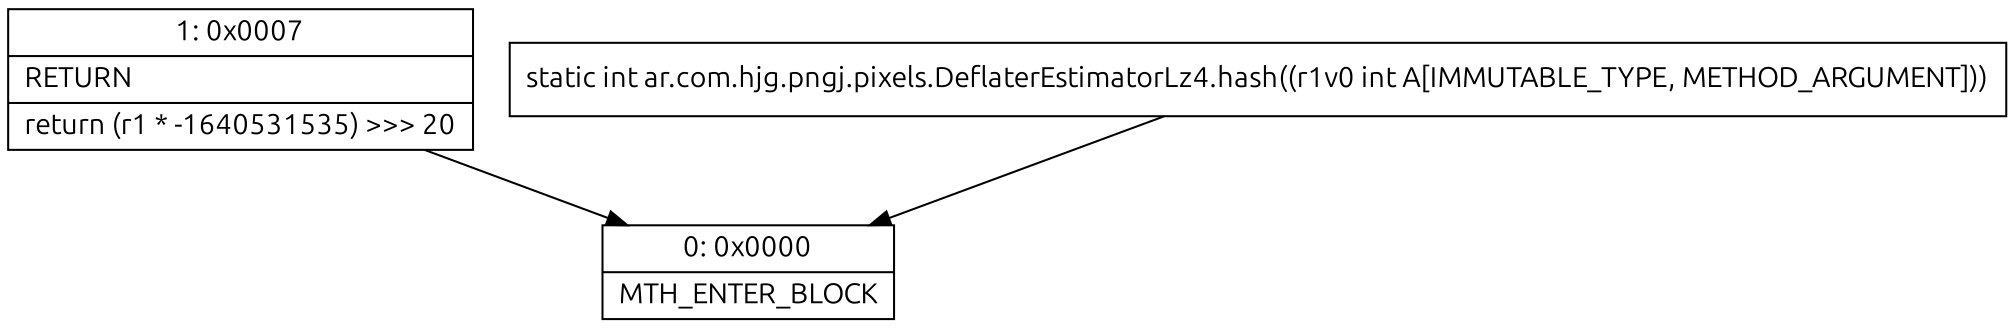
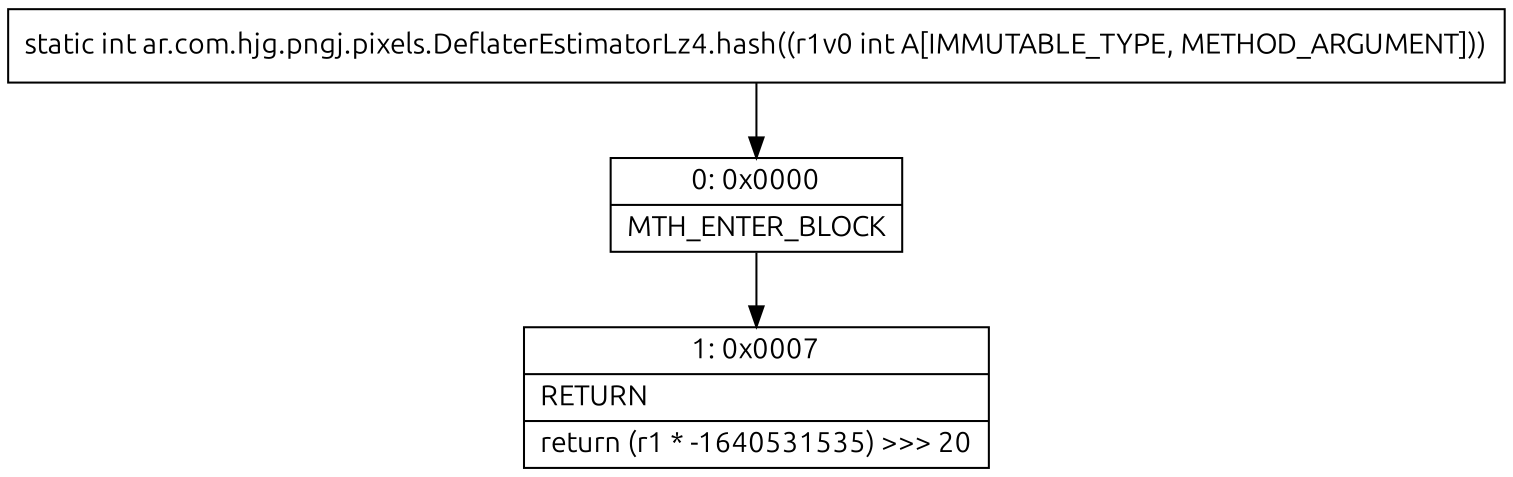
(516, 184) -> (756, 279)
